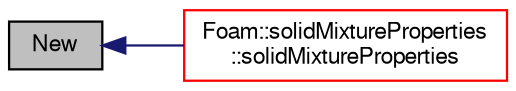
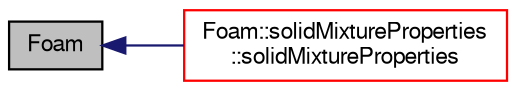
(56, 45) -> (56, 45)
